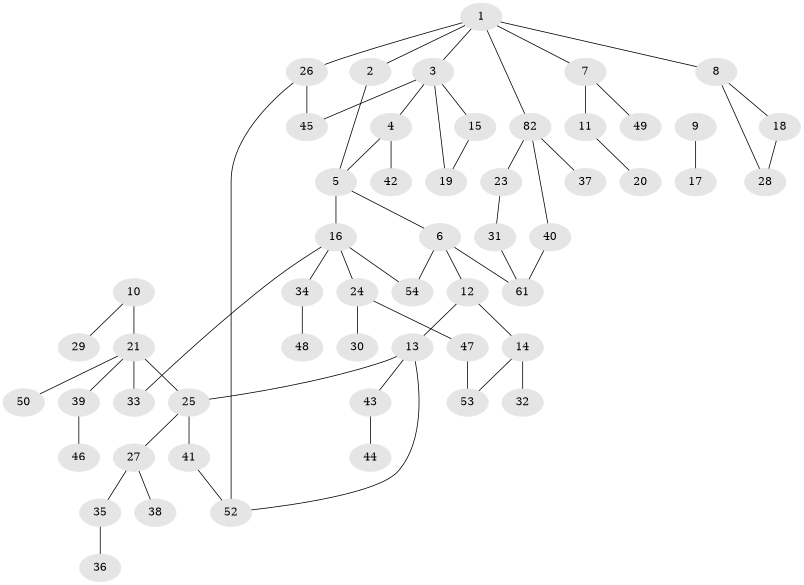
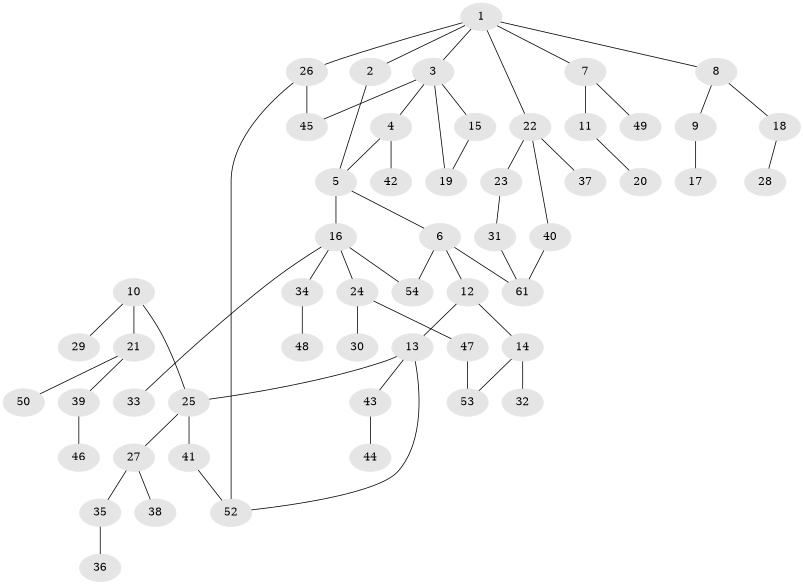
(530, 127) -> (530, 127)
(741, 127) -> (706, 99)
(158, 372) -> (167, 345)
(134, 375) -> none
